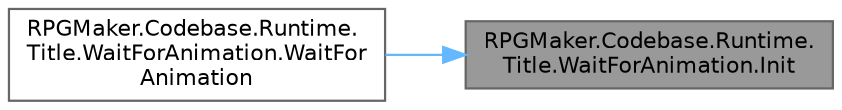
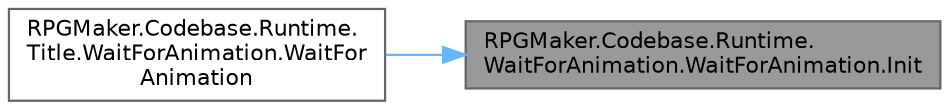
(649, 55) -> (703, 55)
